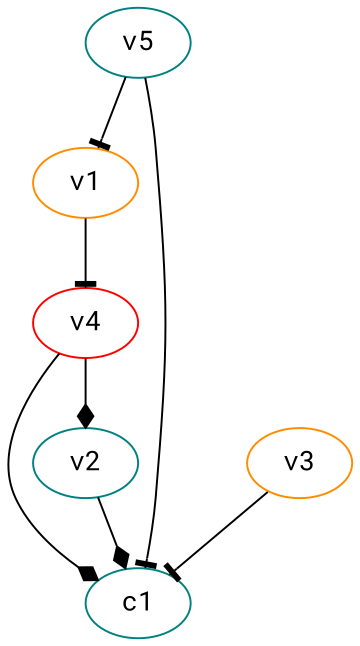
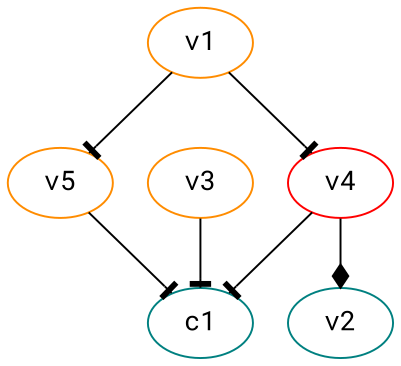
(138, 43) -> (60, 183)
(114, 108) -> (134, 109)
(9, 467) -> (274, 249)
(107, 522) -> none
